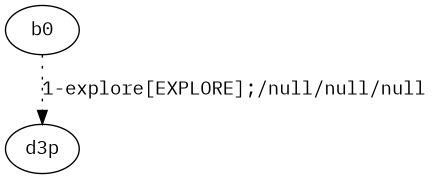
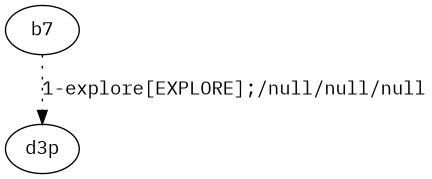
(42, 30) -> (42, 30)
